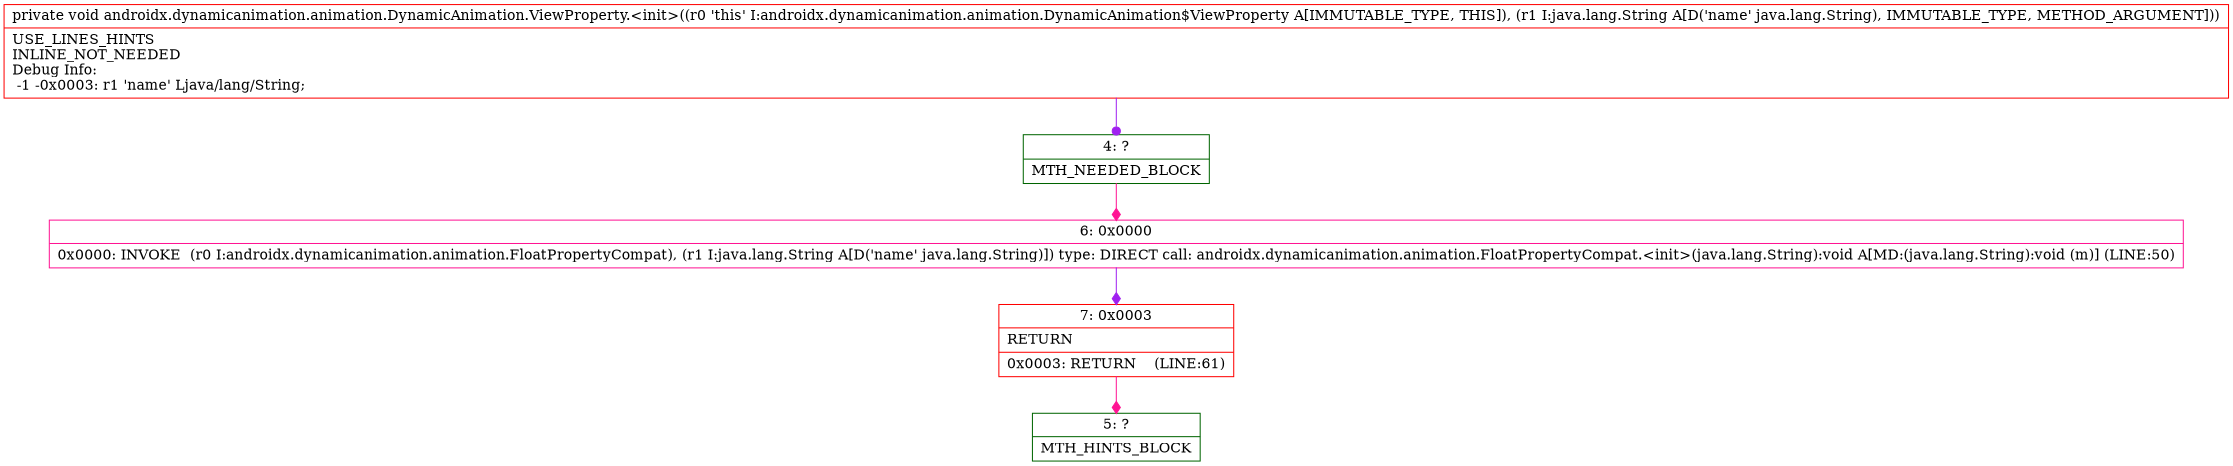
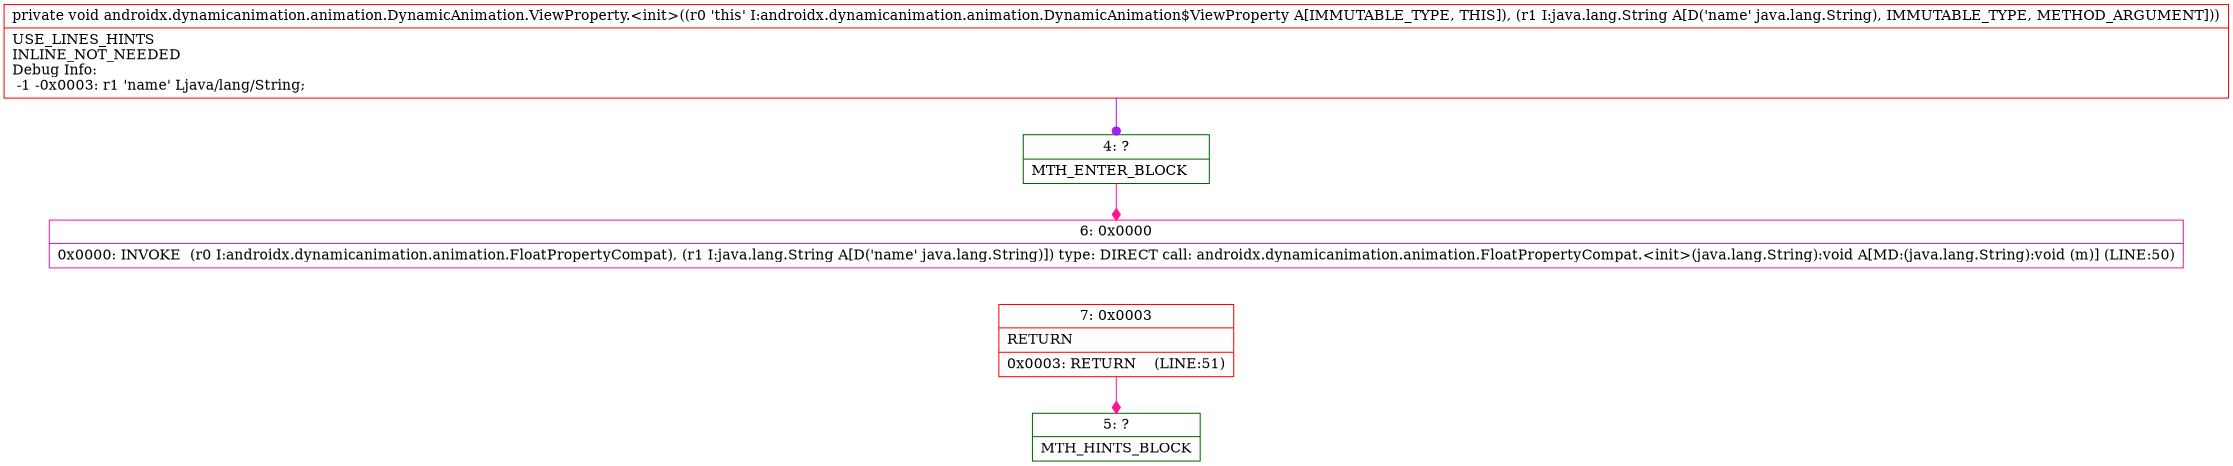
(1116, 171) -> (1110, 171)
(1116, 280) -> none
(1116, 364) -> (1116, 364)
